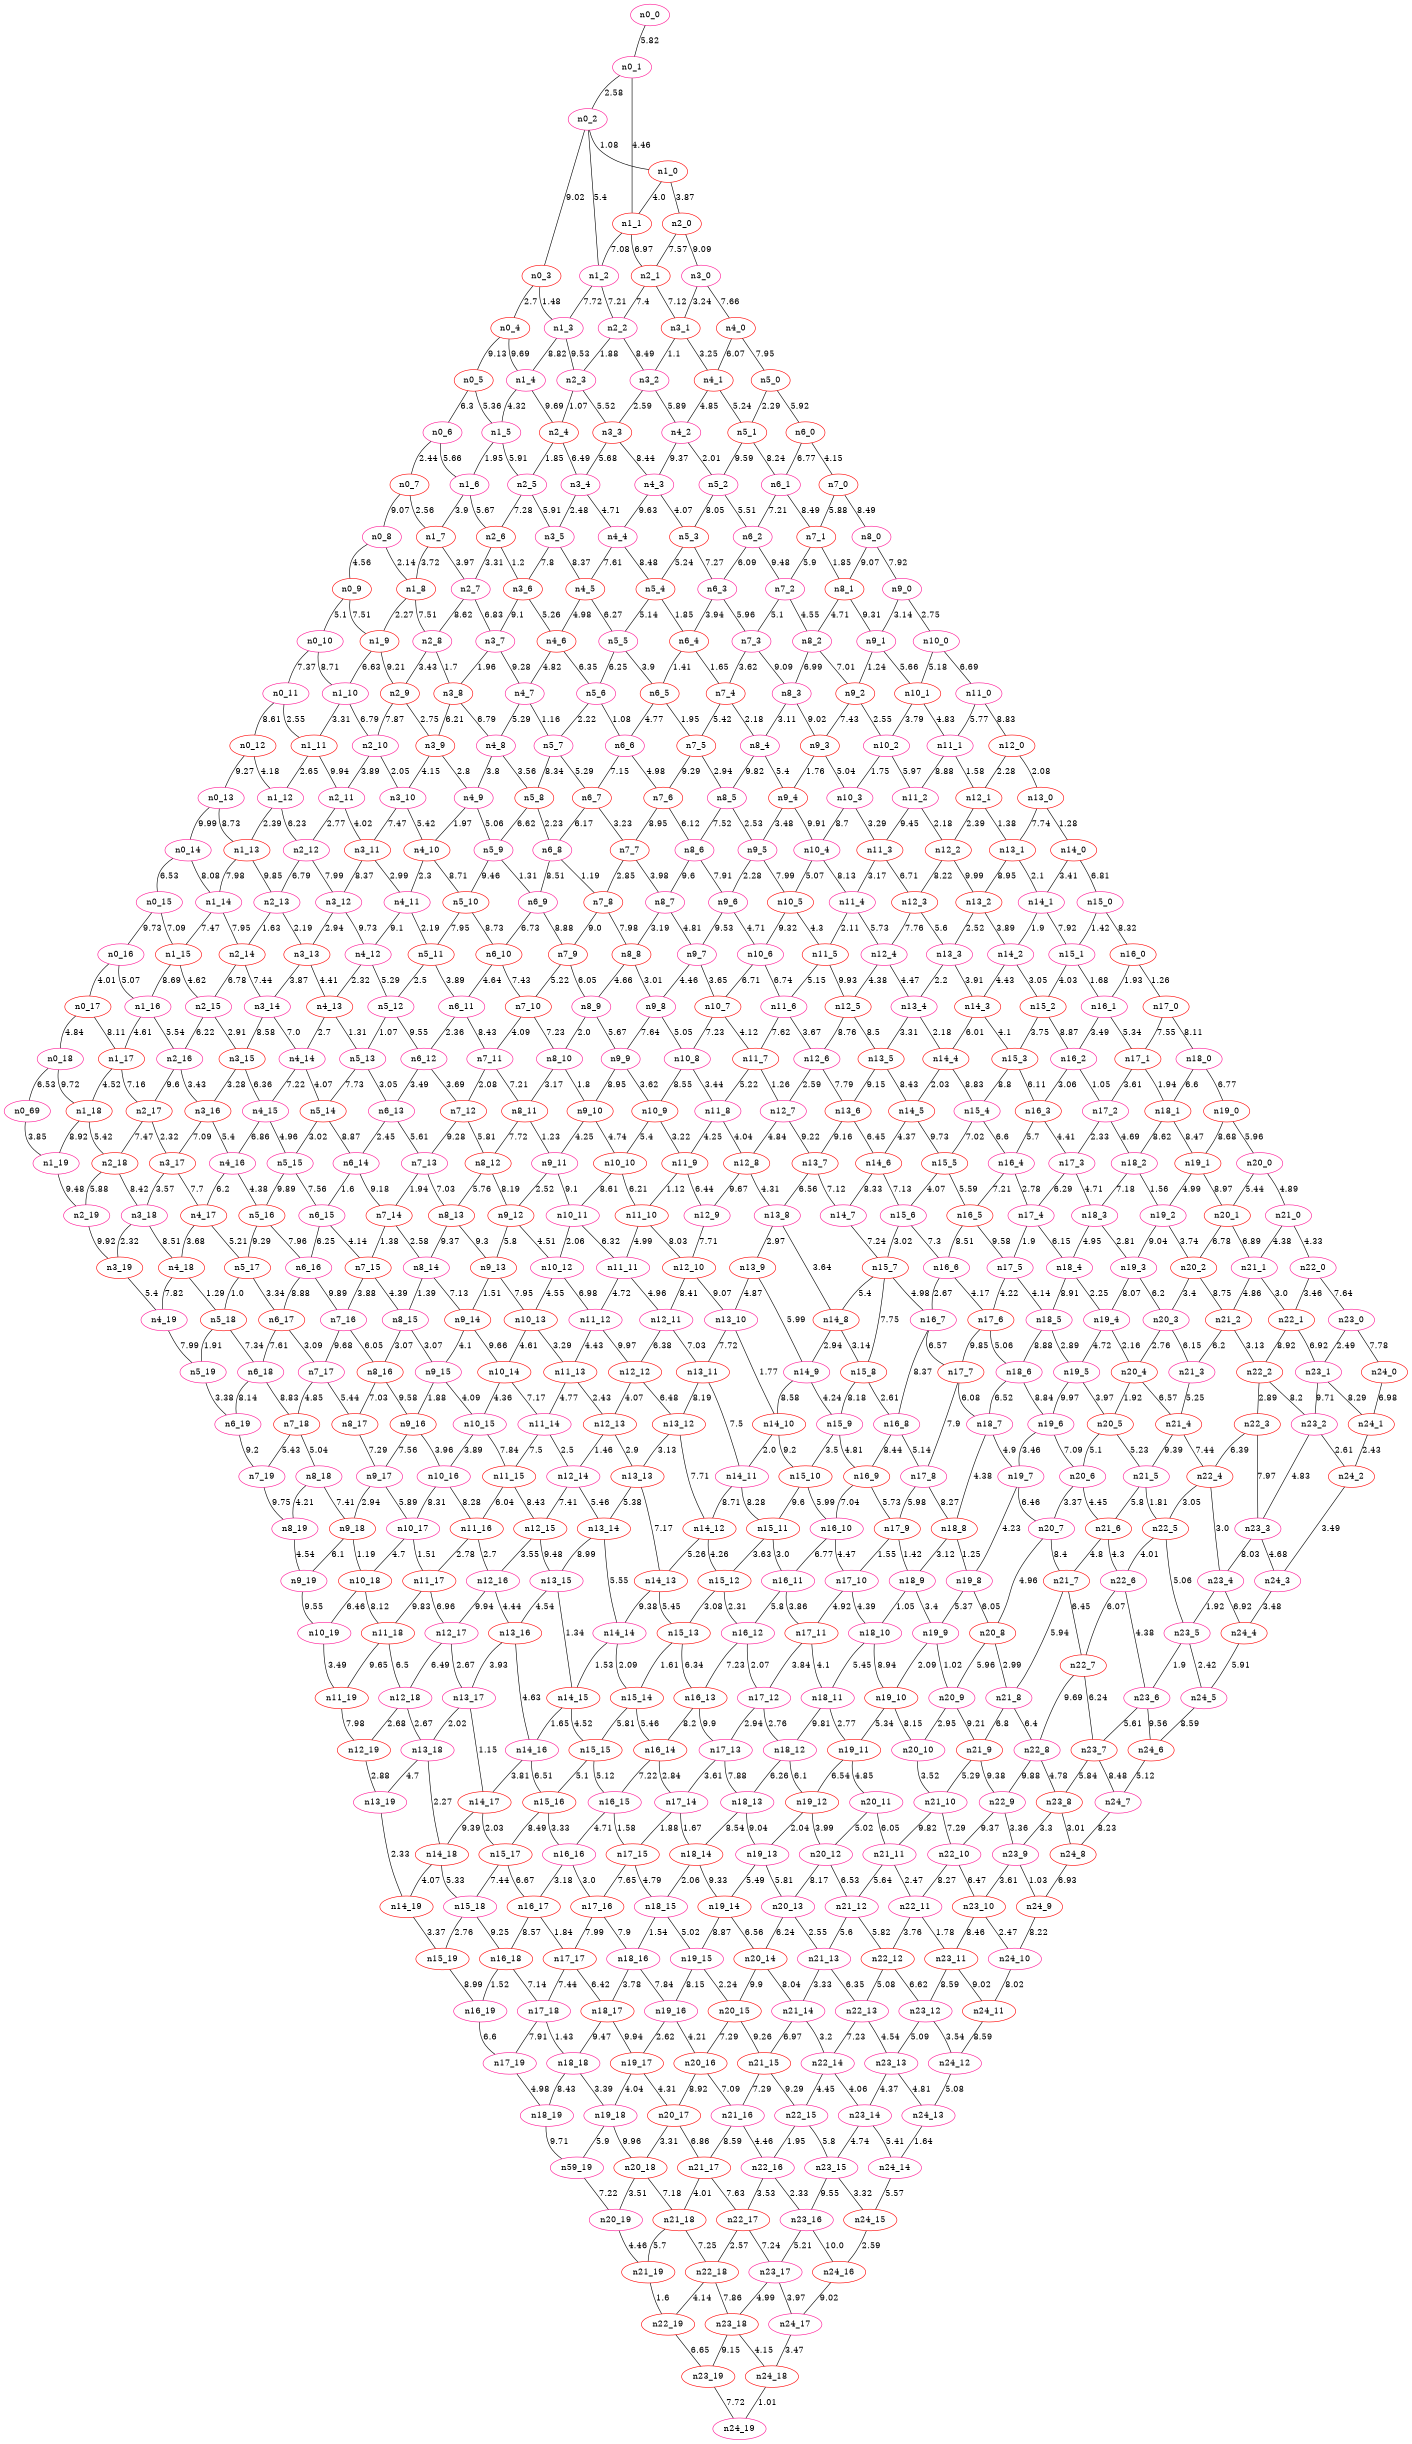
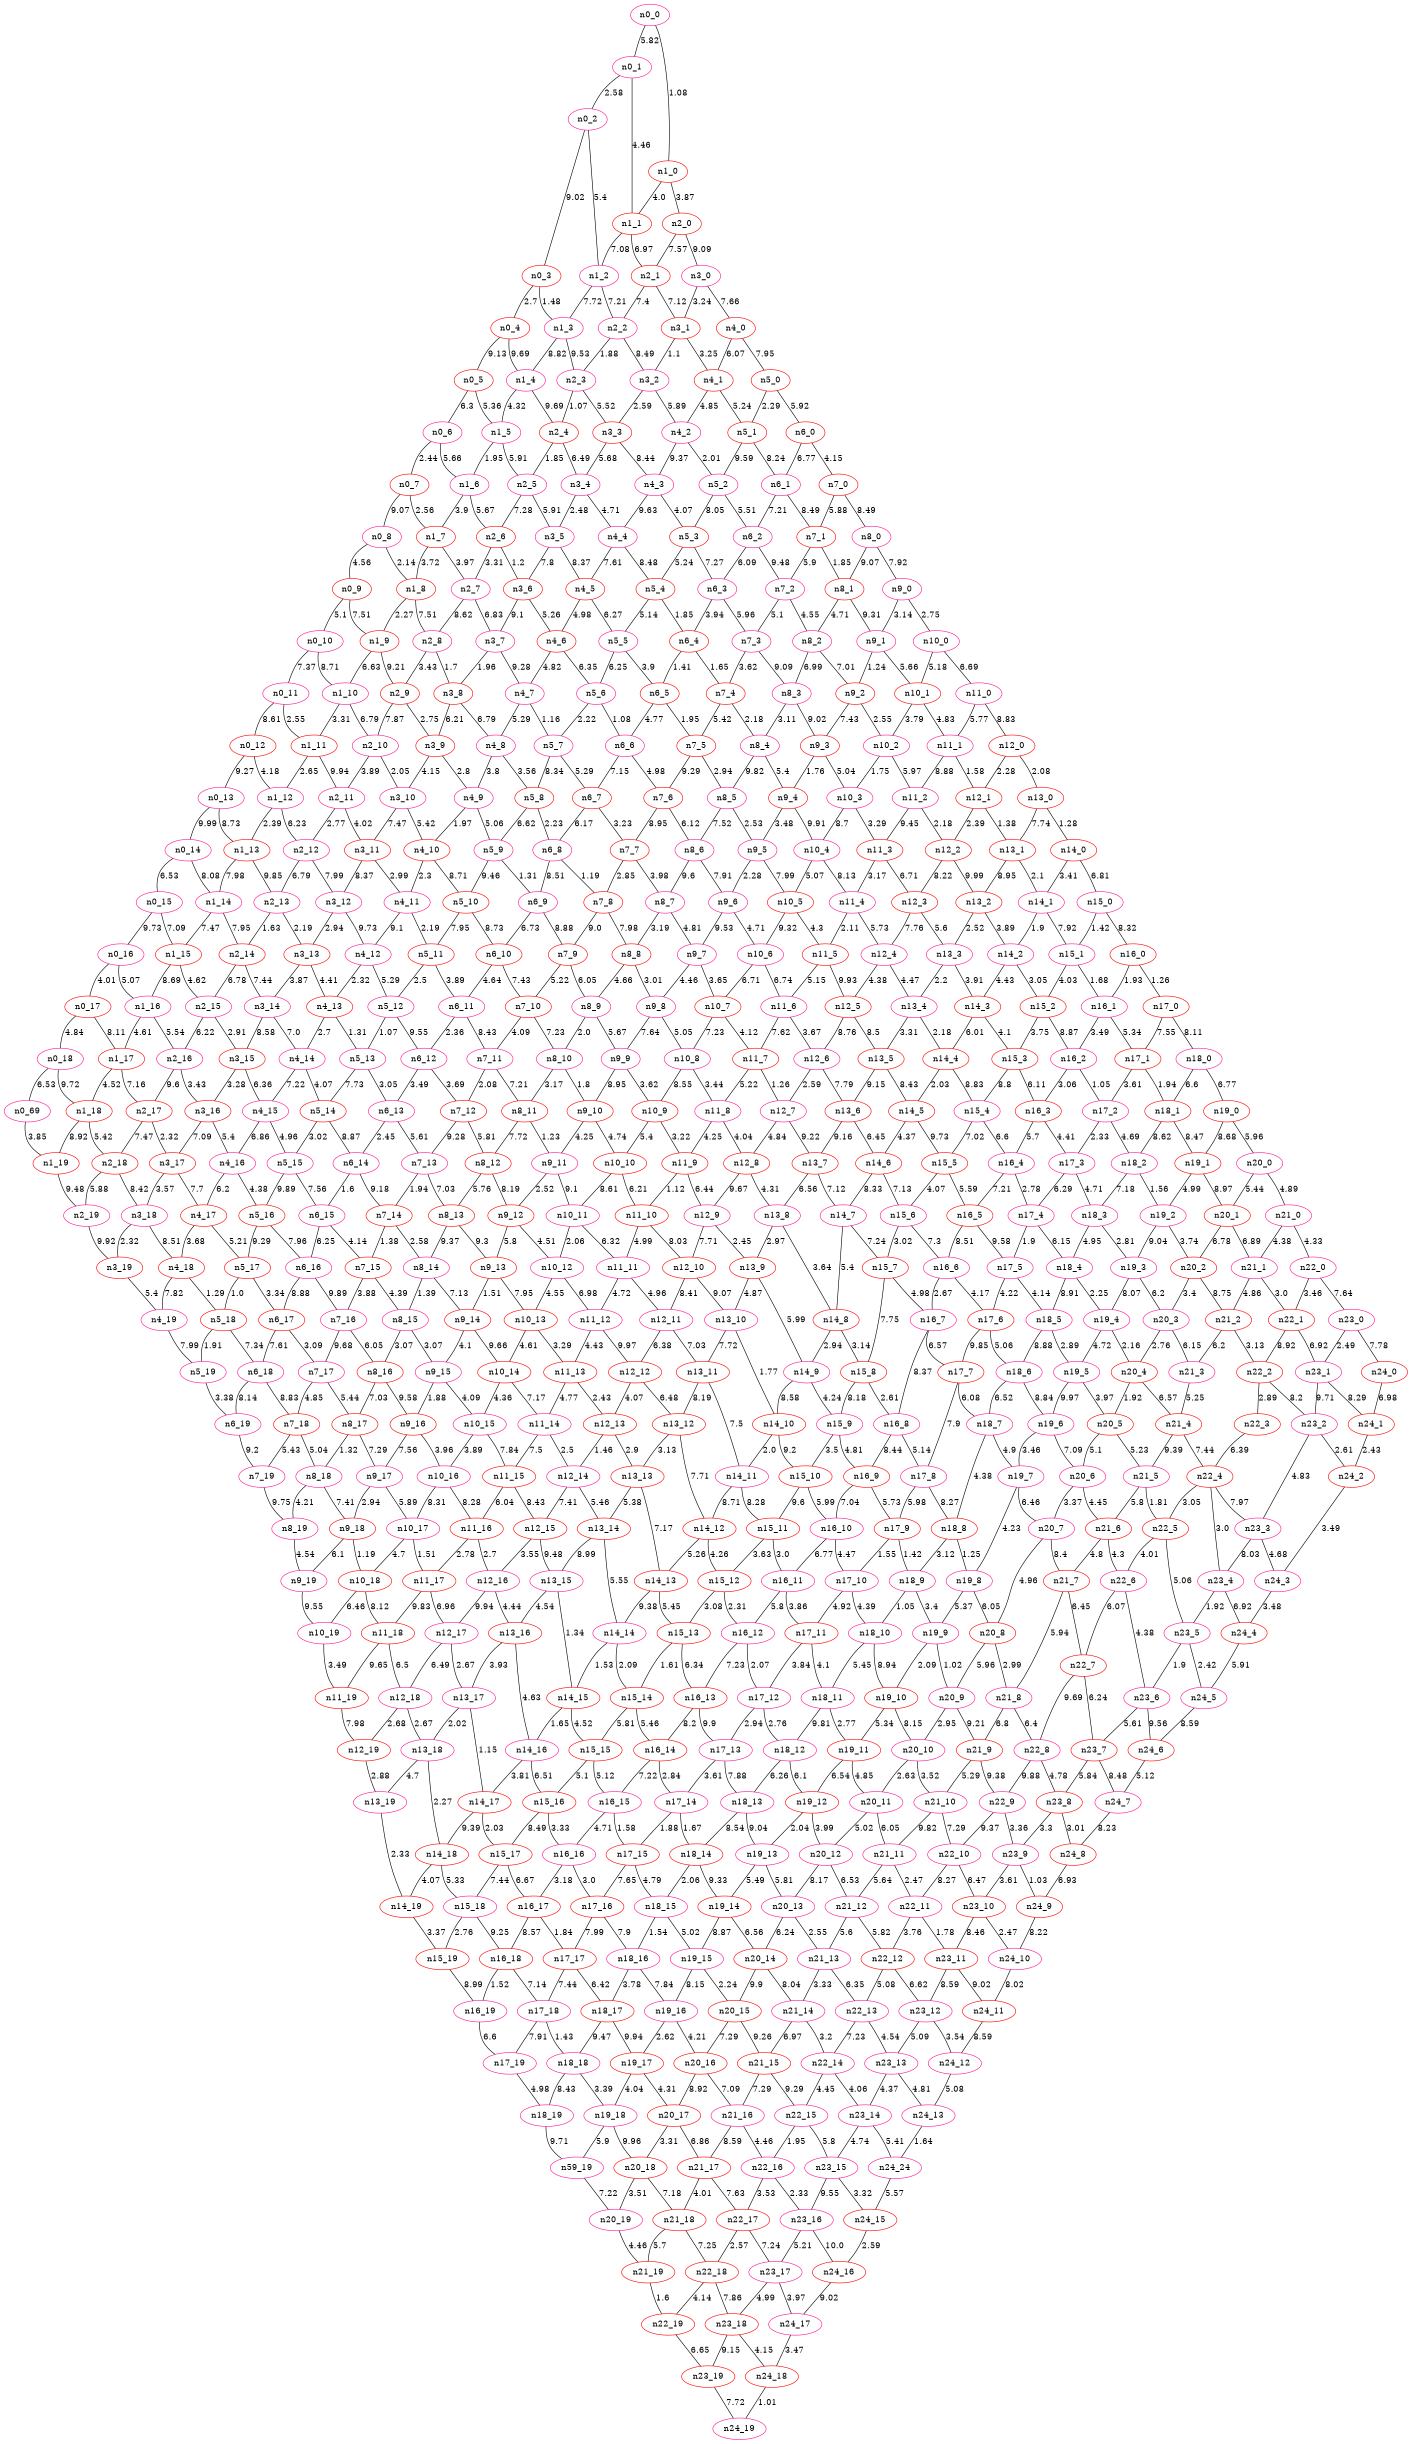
(613, 159) -> (668, 92)
(56, 1163) -> (56, 1163)
none -> (730, 1242)
(856, 1292) -> (840, 1268)
none -> (337, 1451)
(1258, 1477) -> (1229, 1505)
none -> (894, 1775)
(895, 2168) -> (895, 2168)
